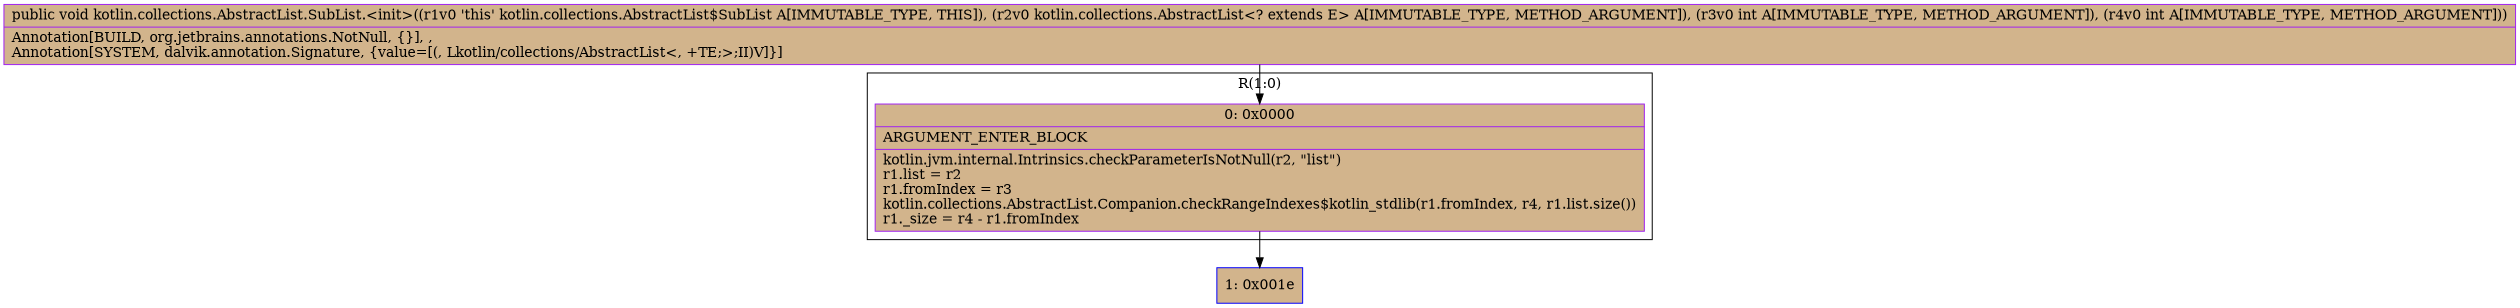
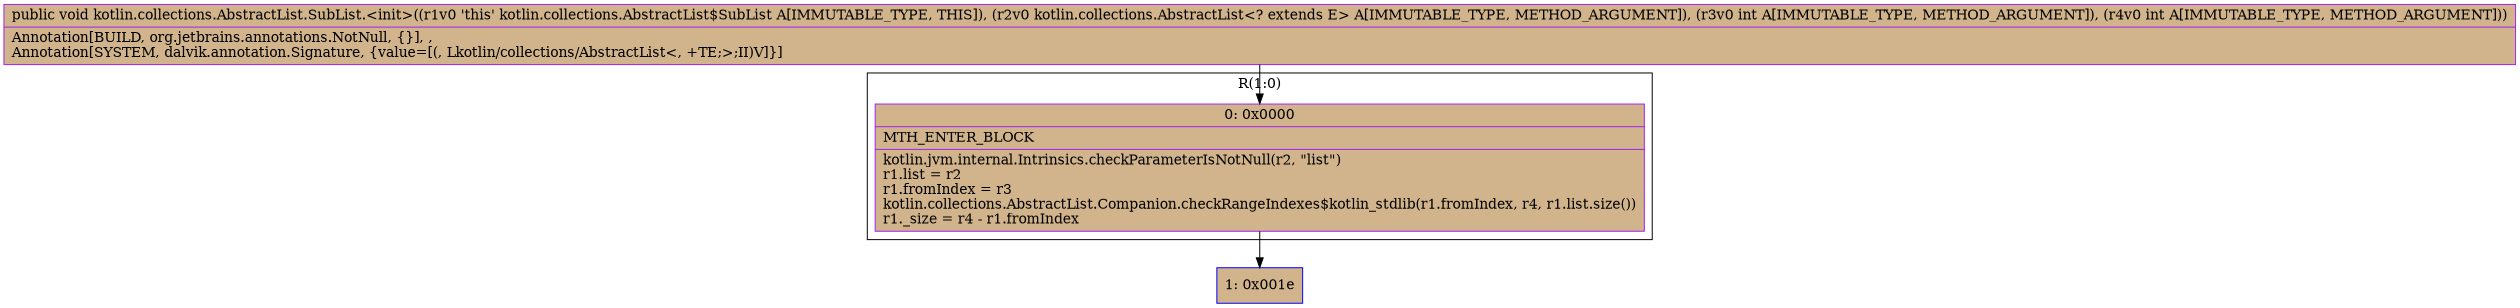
(986, 138) -> (959, 138)
